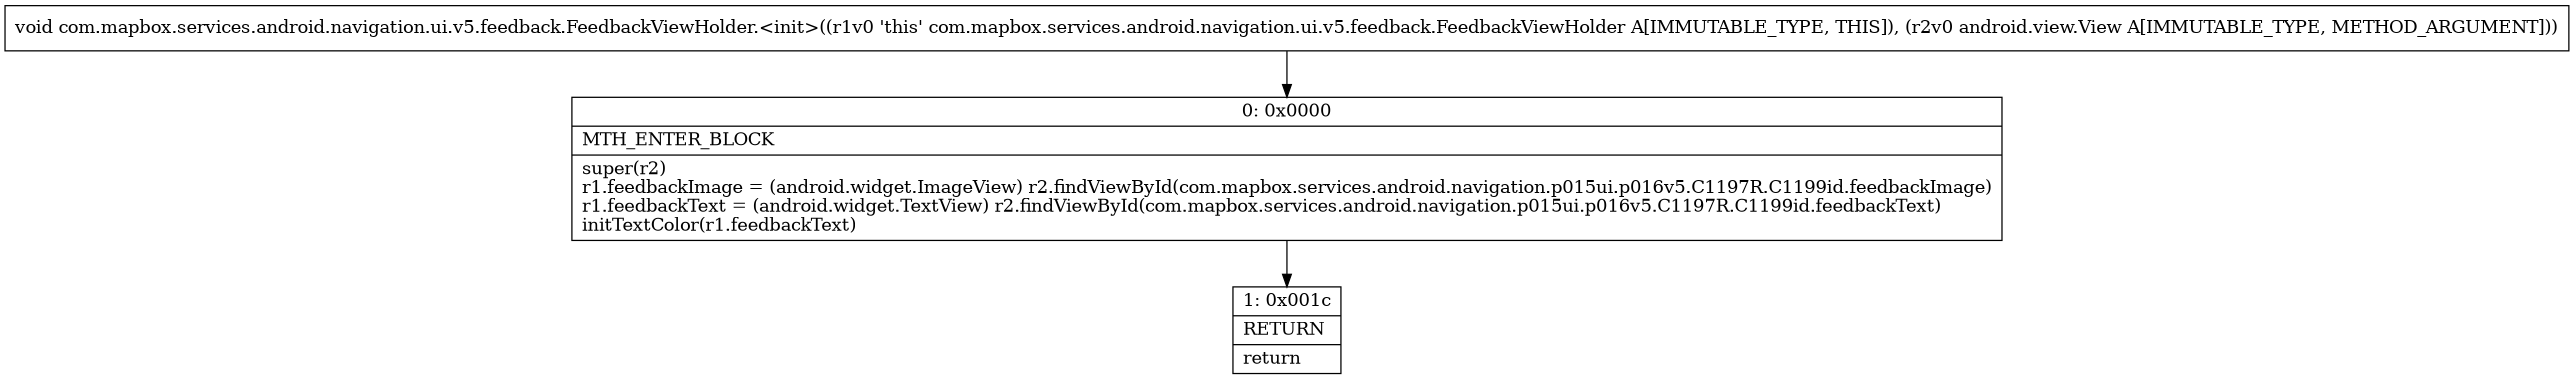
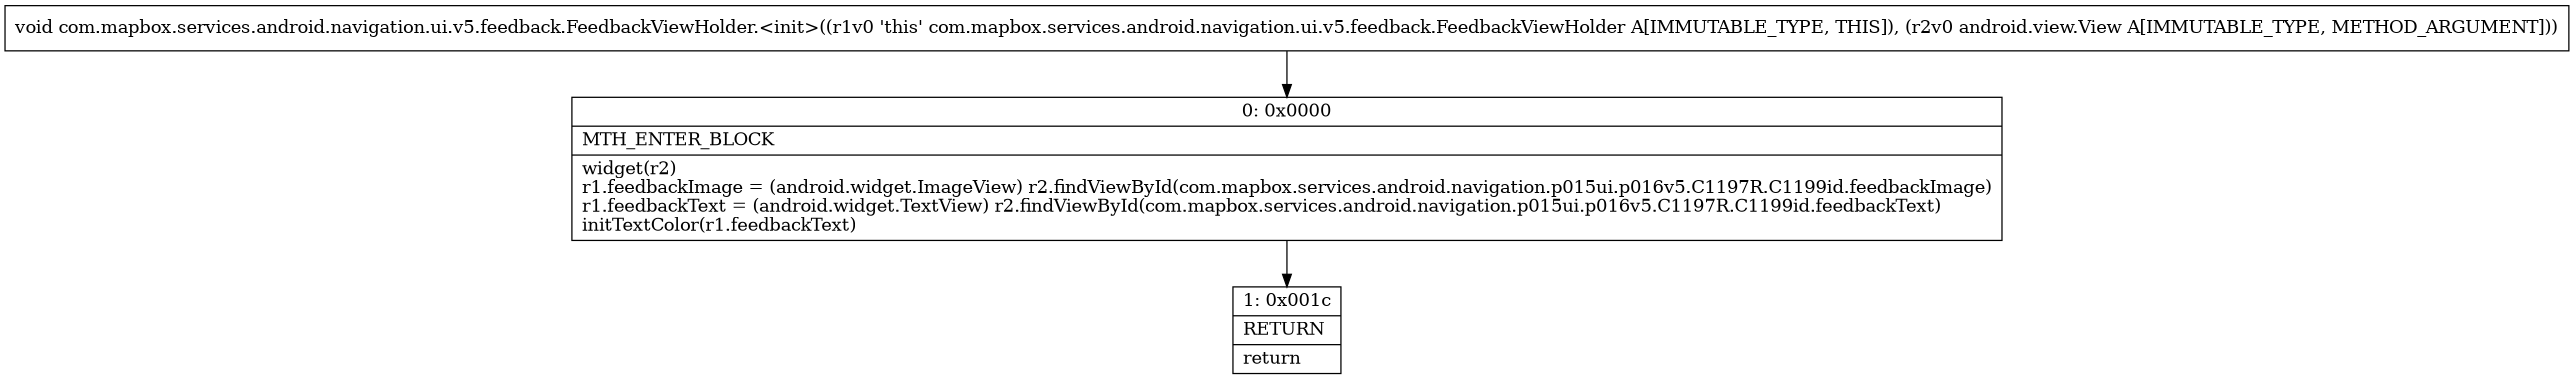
(624, 169) -> (630, 169)
